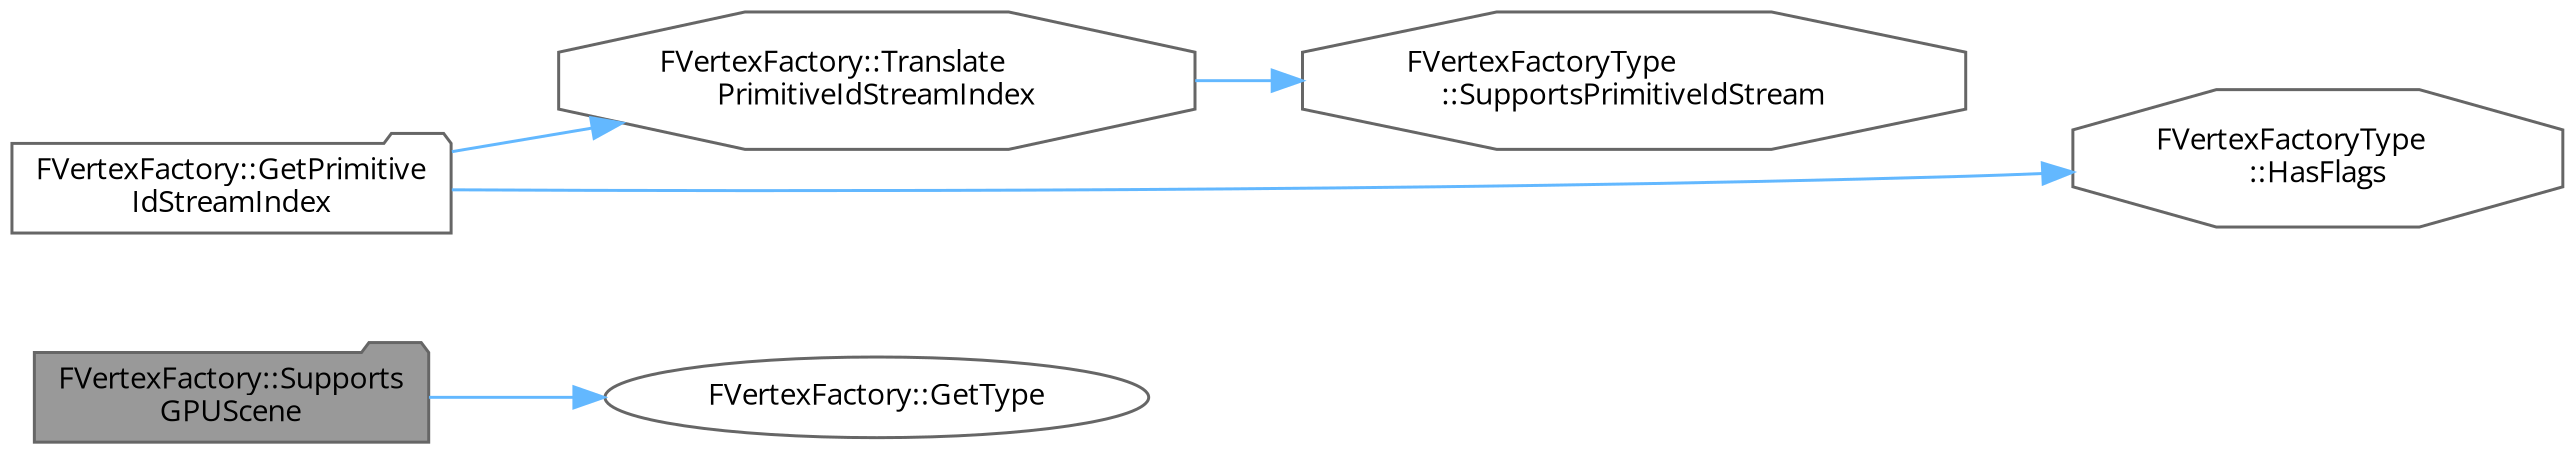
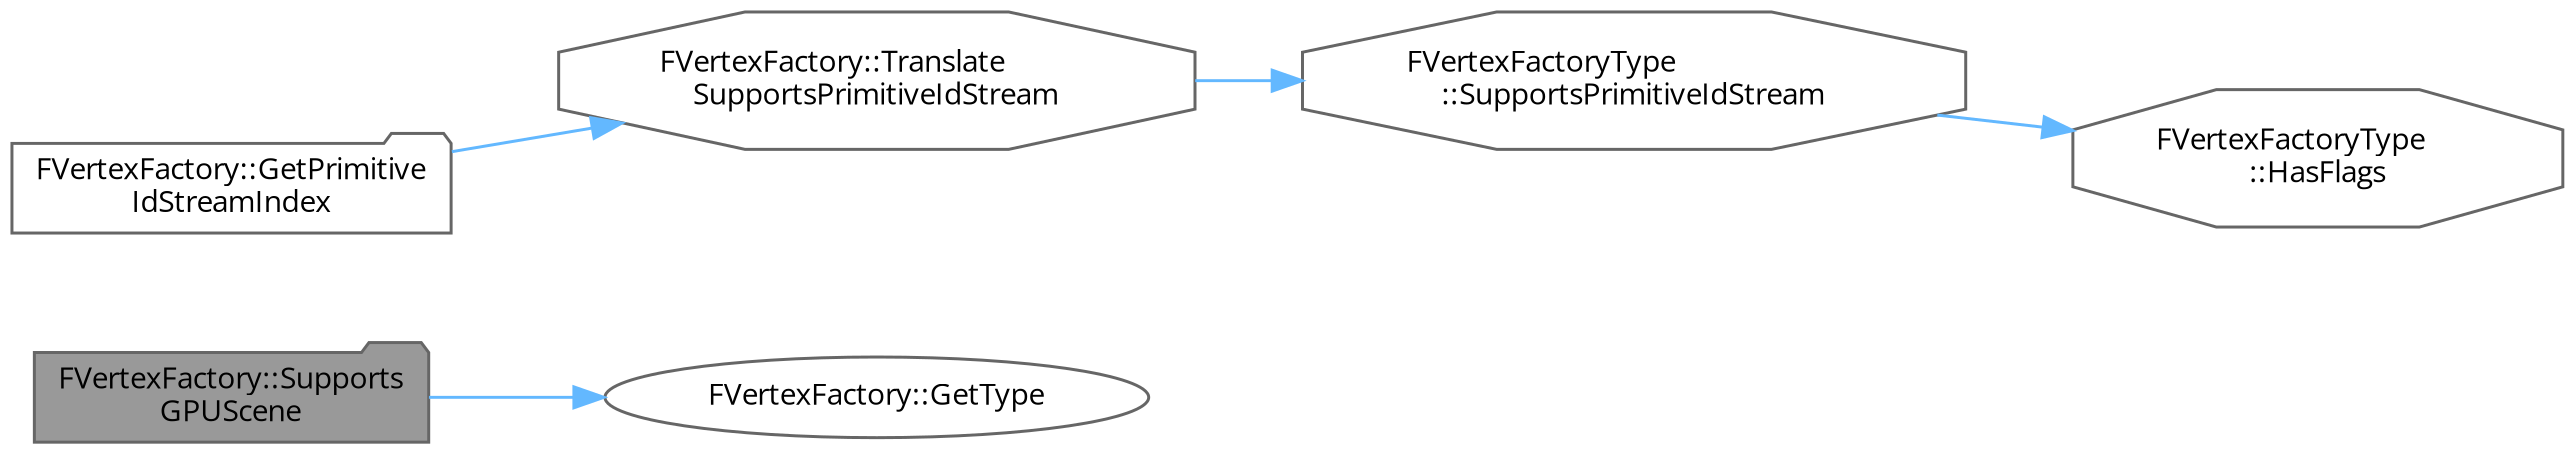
(877, 81) -> (877, 81)
(1247, 189) -> (1990, 121)
